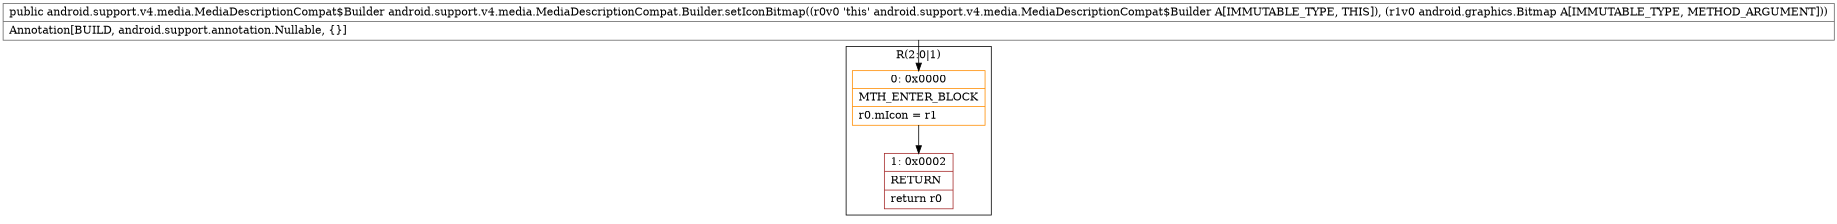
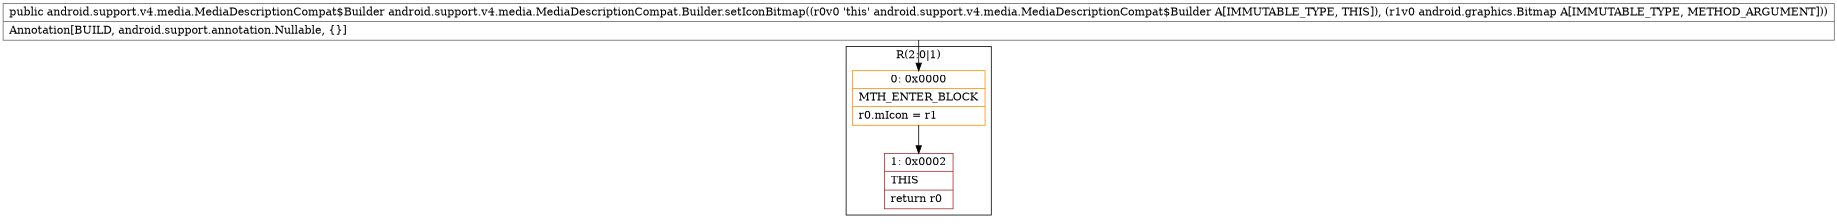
(916, 180) -> (905, 180)
